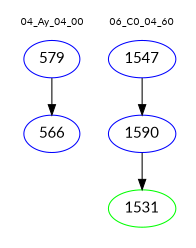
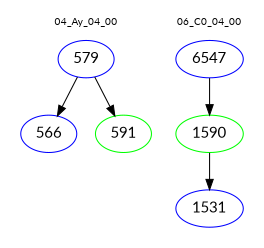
(142, 22) -> (210, 22)
(142, 59) -> (210, 59)
none -> (123, 134)
(142, 134) -> (210, 134)
(142, 209) -> (210, 209)
